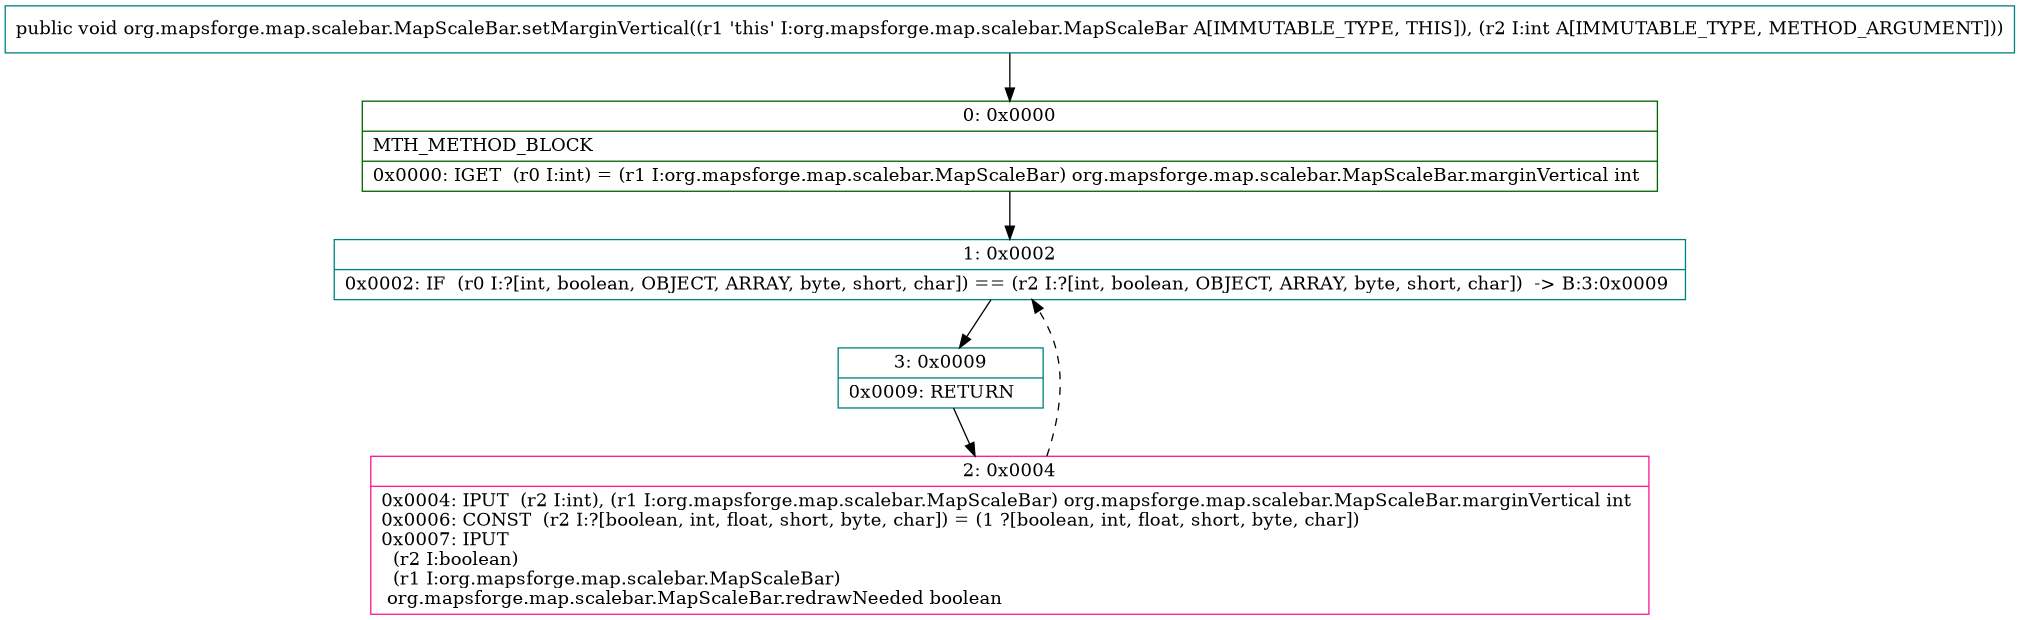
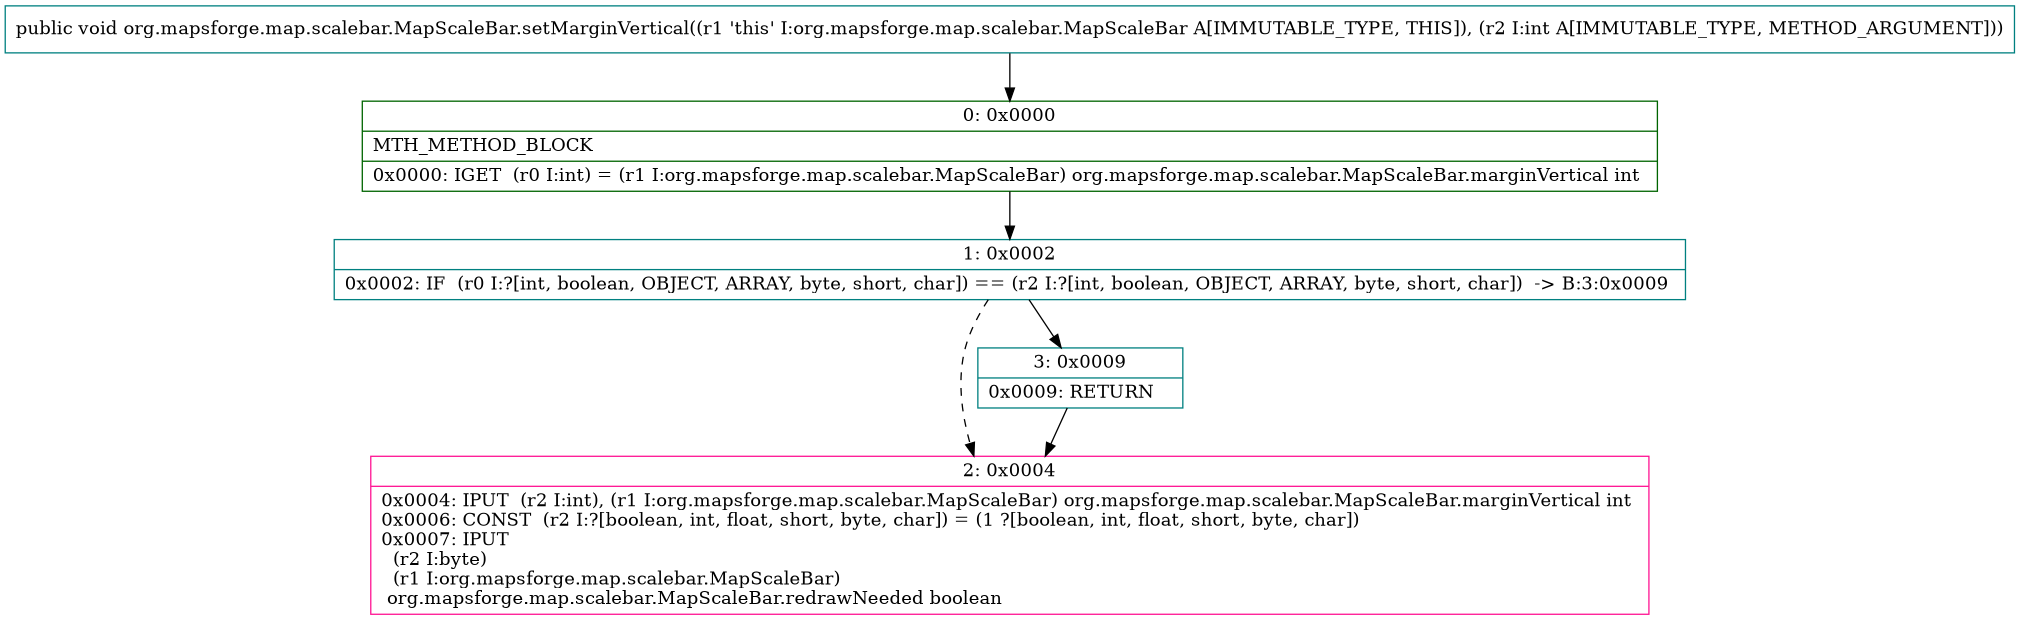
(1060, 382) -> (962, 369)
(450, 559) -> (435, 559)
